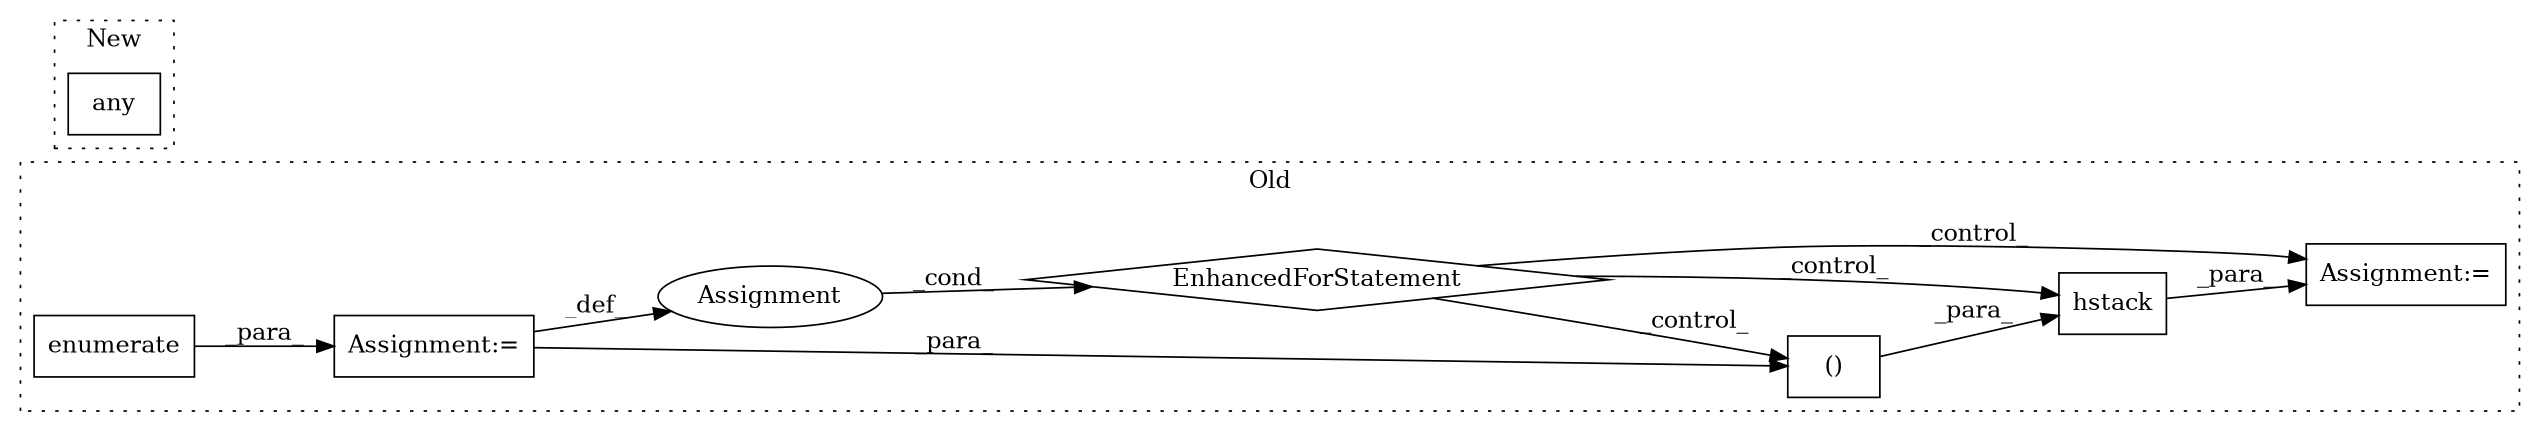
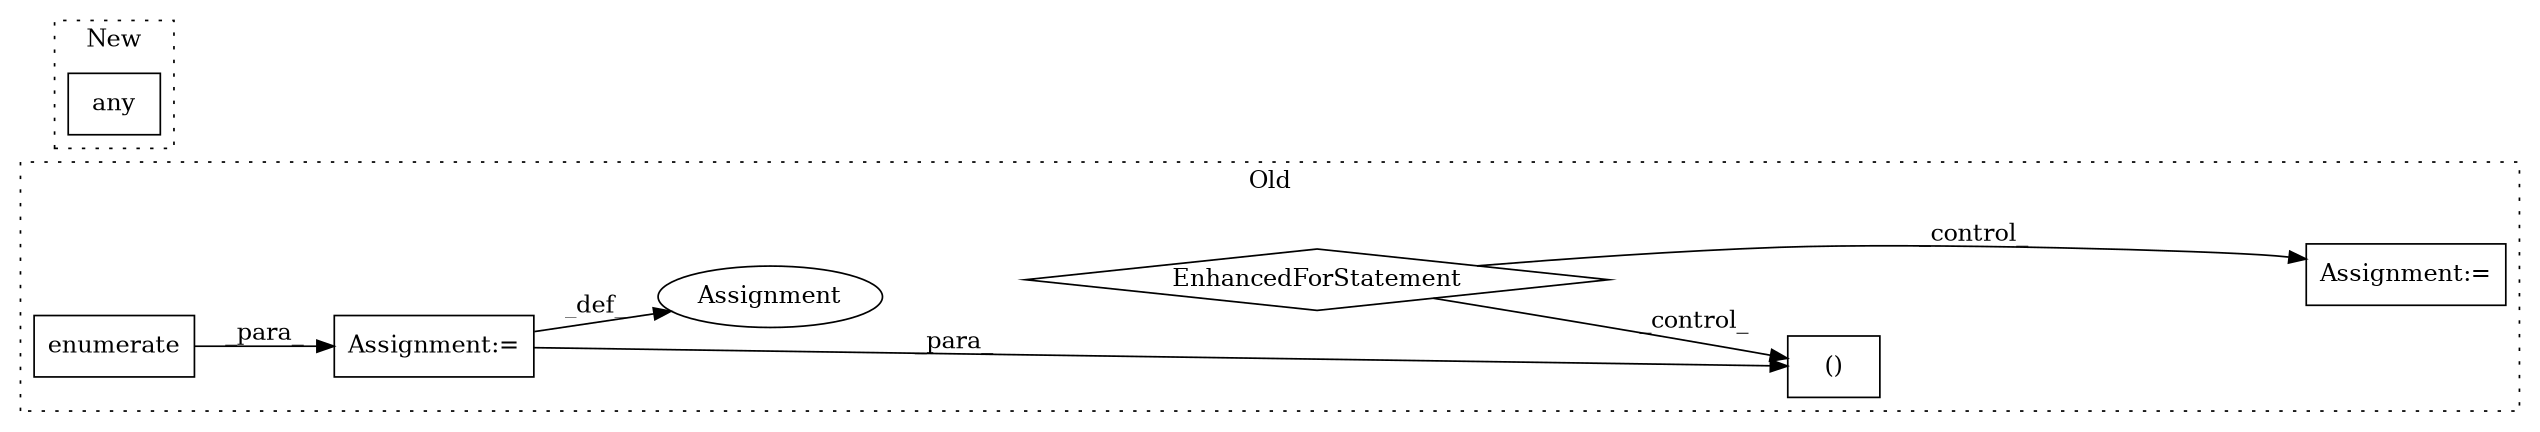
(978, 290) -> none
(2113, 304) -> none
